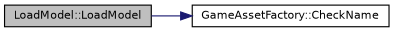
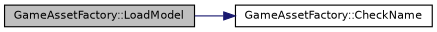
(78, 16) -> (100, 16)
